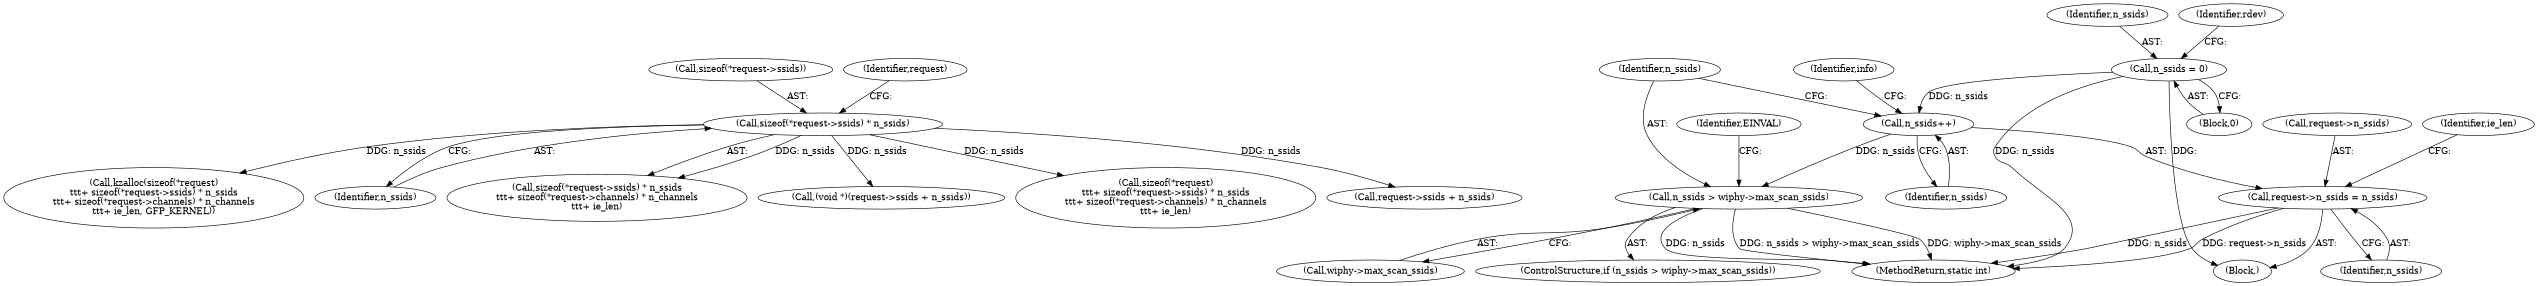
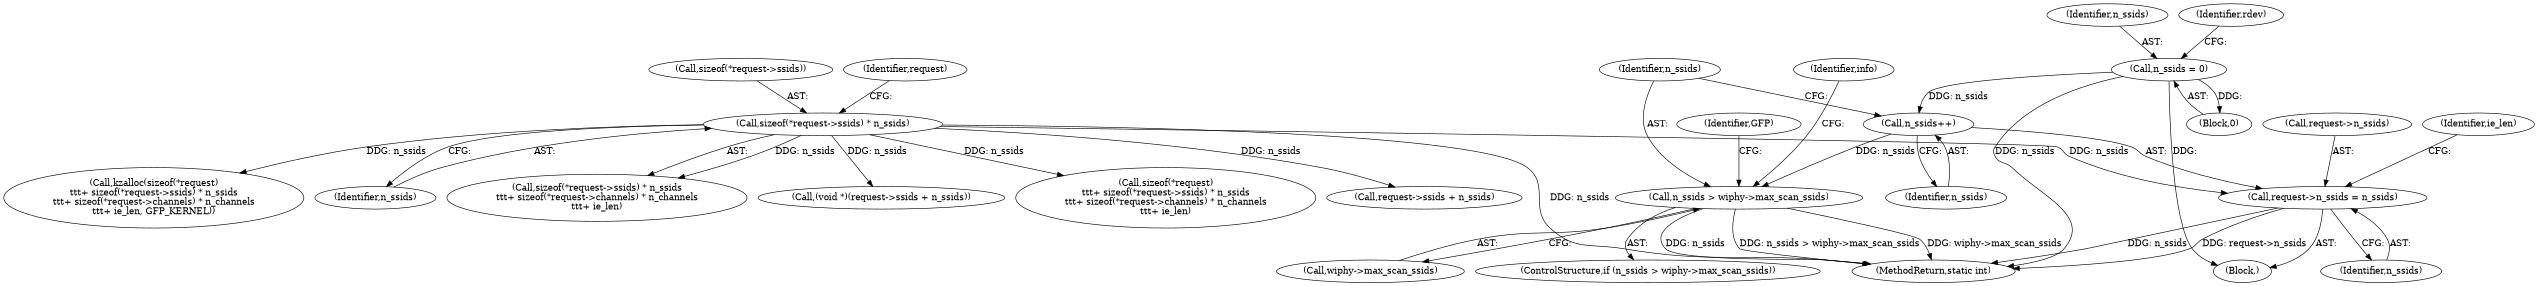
(1876, 96) -> (1807, 135)
(2231, 97) -> (2231, 97)
(1739, 124) -> (1739, 124)
none -> (1585, 136)
none -> (1430, 145)
